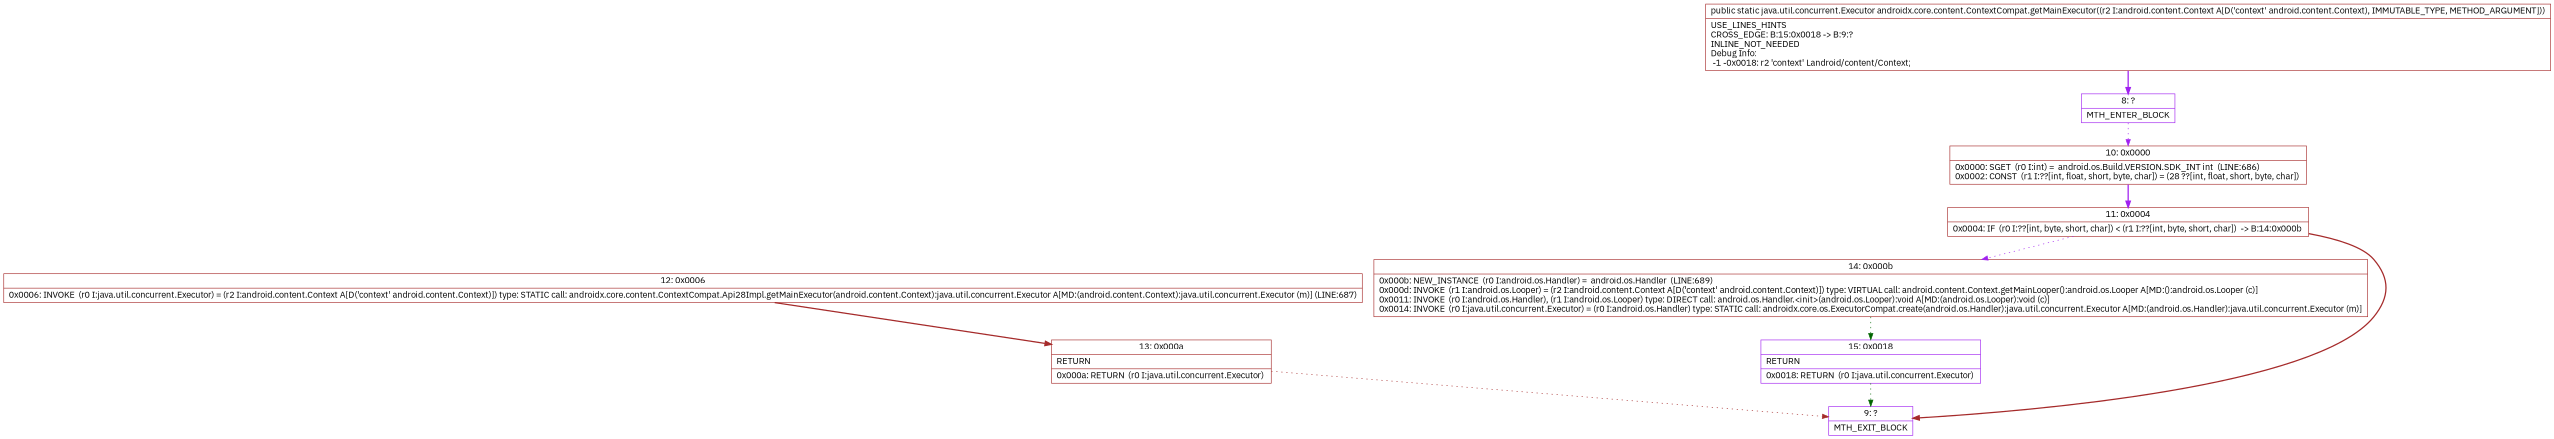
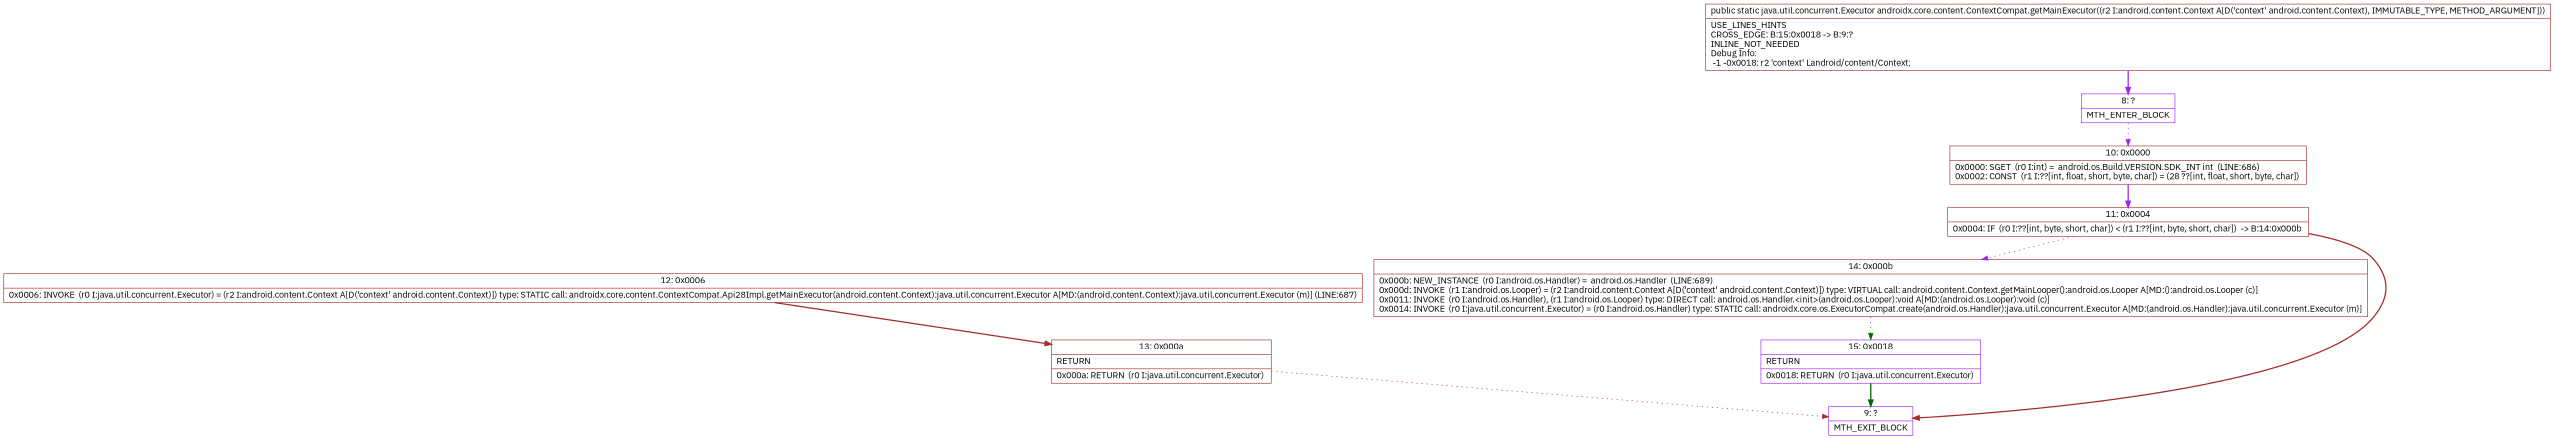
(1871, 392) -> (1871, 392)
